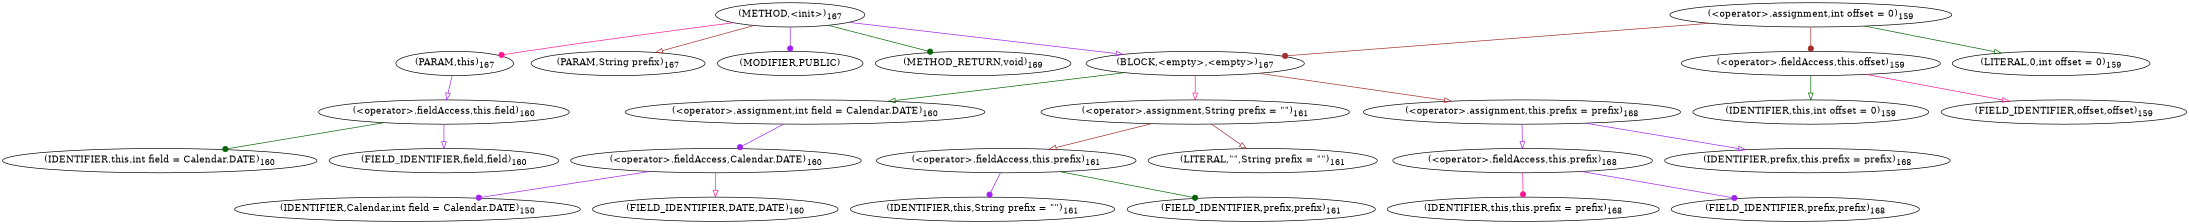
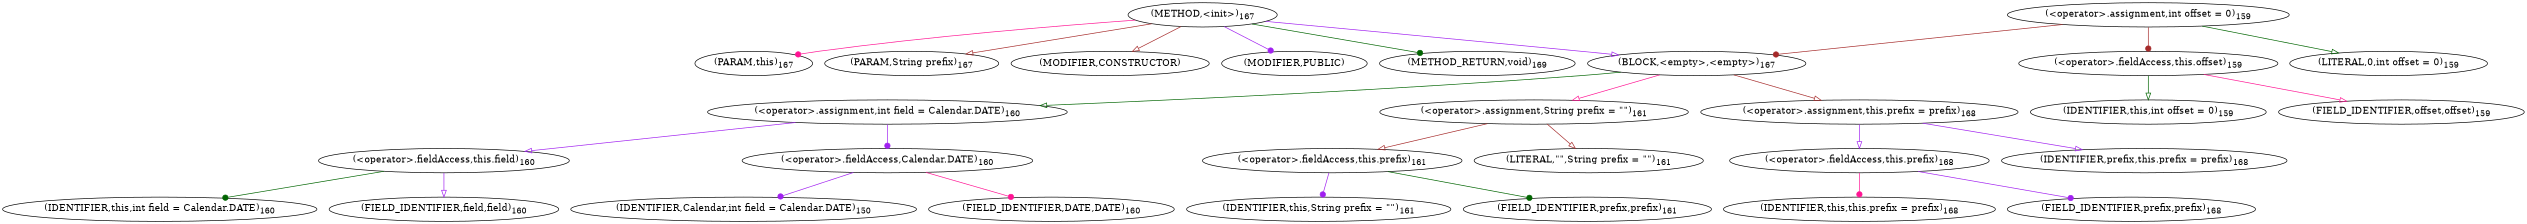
none -> (1110, 63)
(450, 84) -> (664, 137)
(716, 182) -> (967, 184)
